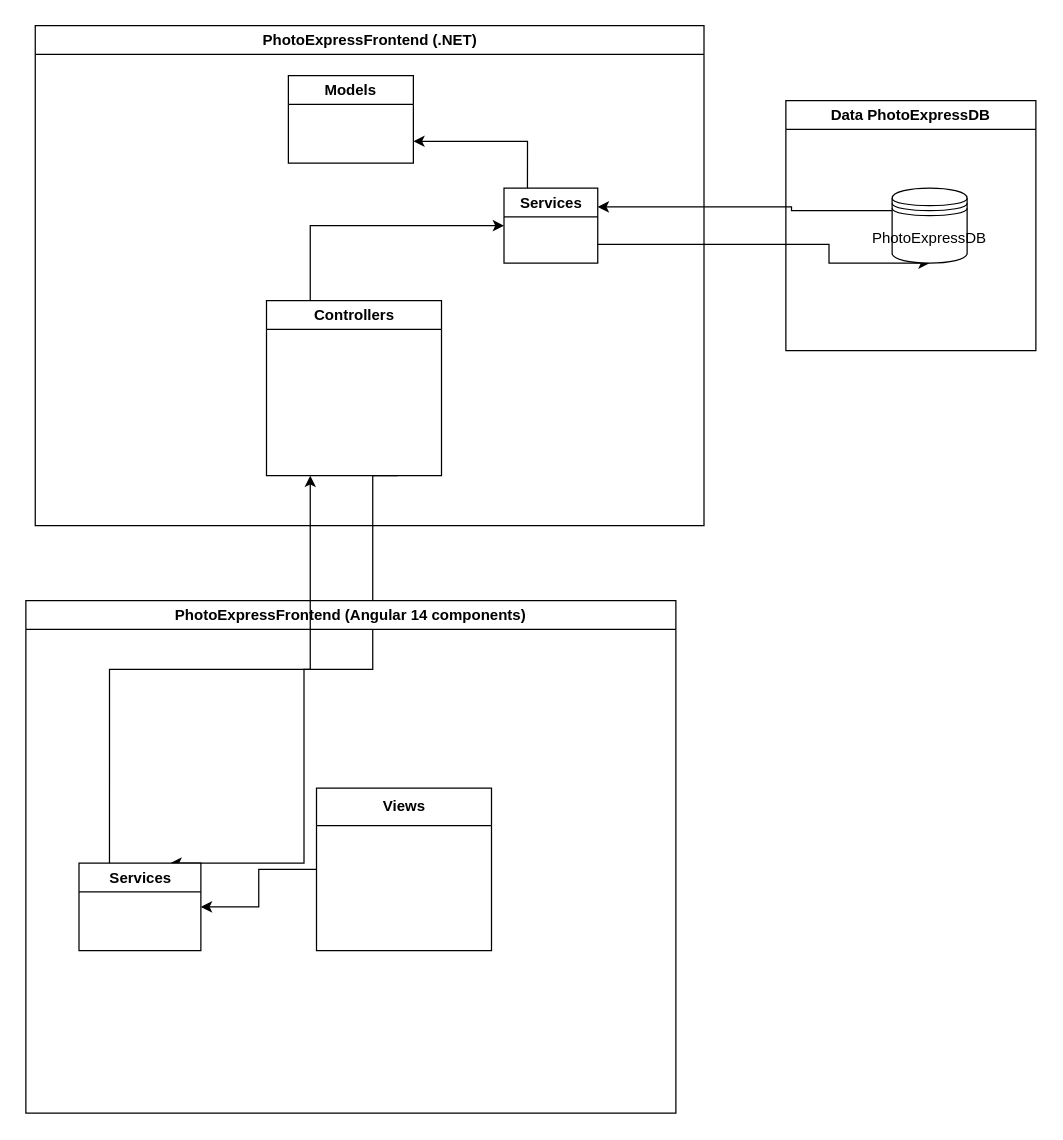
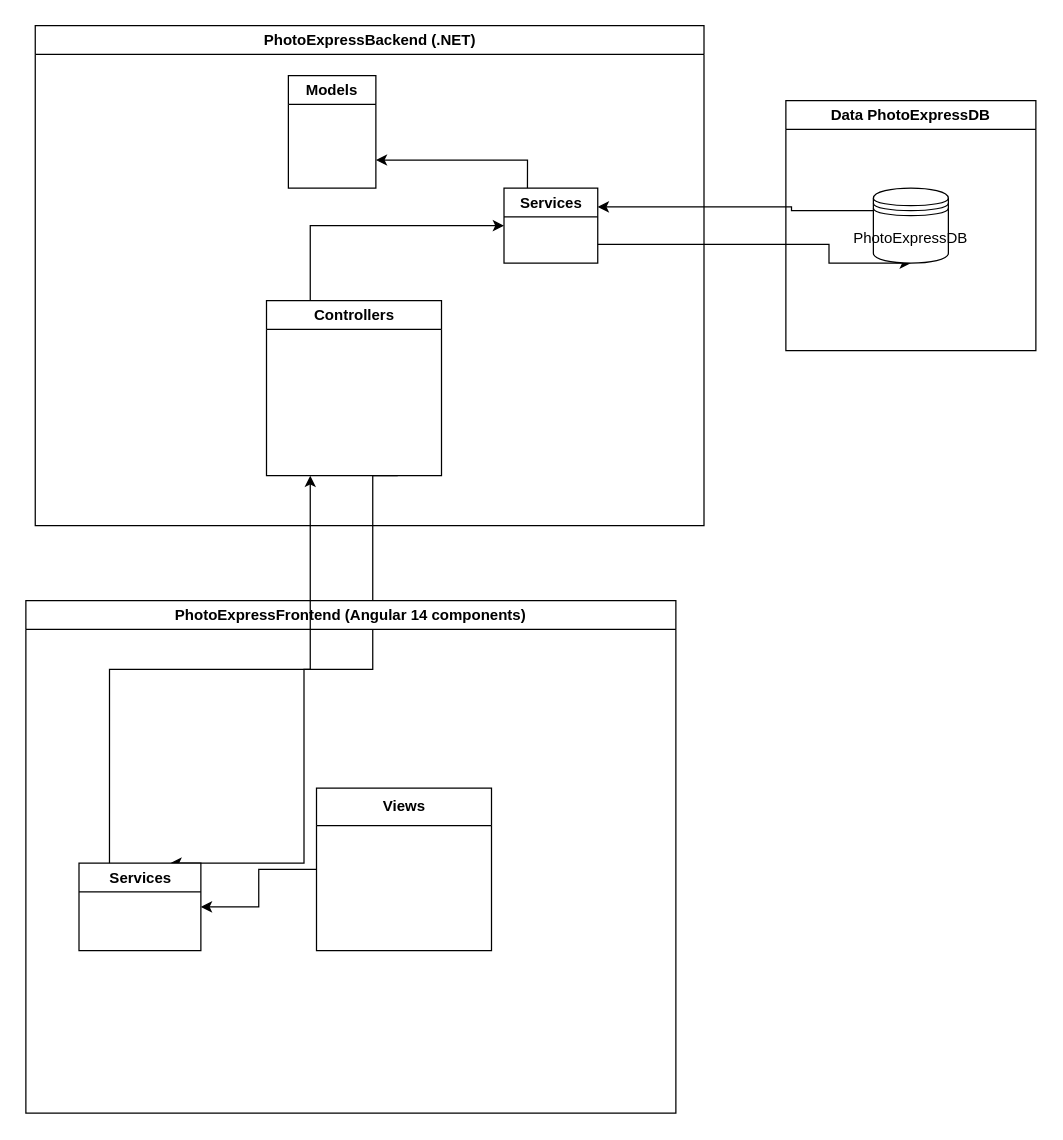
(370, 41) -> (370, 41)
(351, 119) -> (332, 132)
(929, 226) -> (911, 226)
